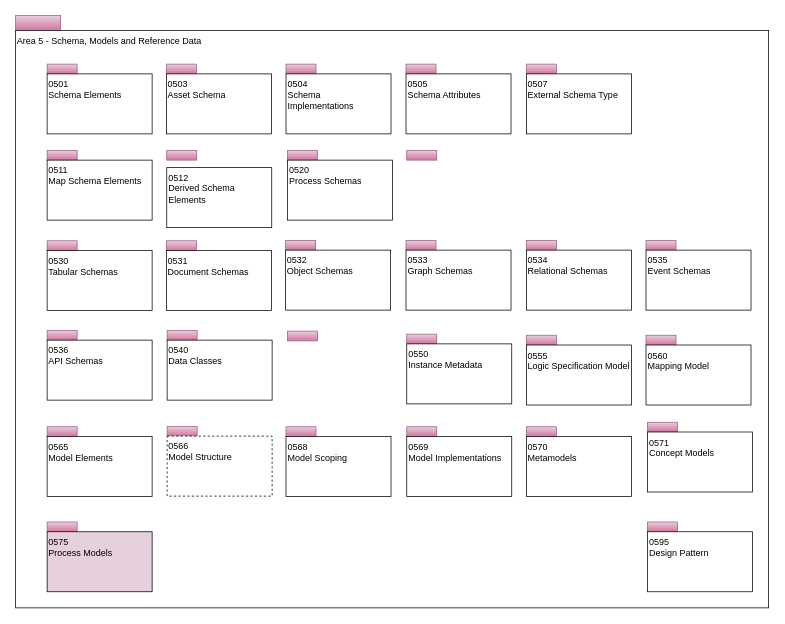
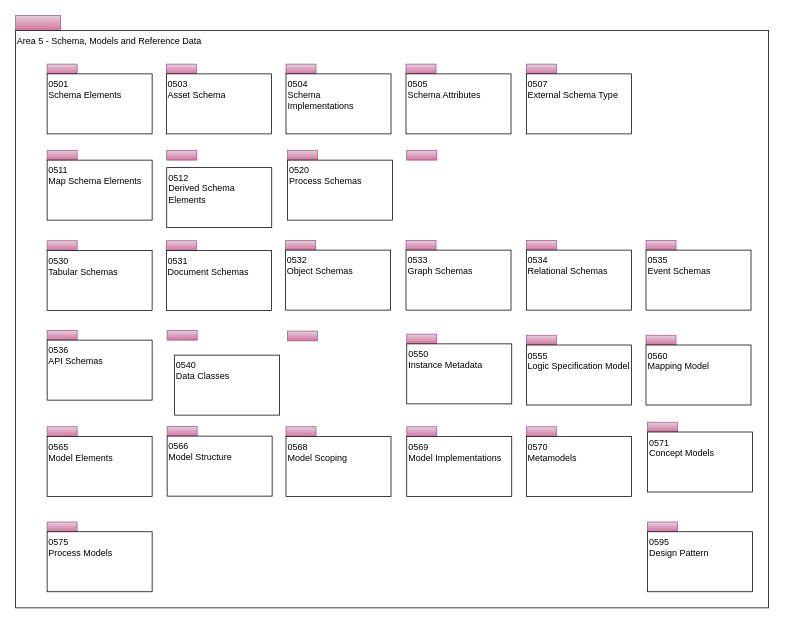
(219, 370) -> (227, 385)
(219, 466) -> (219, 466)
(99, 562) -> (99, 562)
